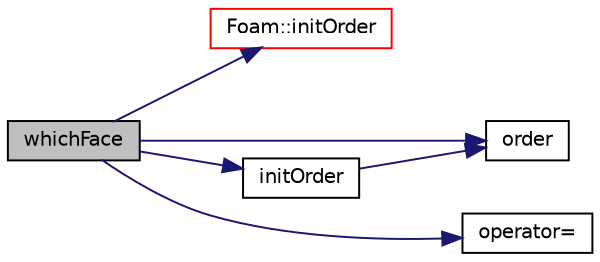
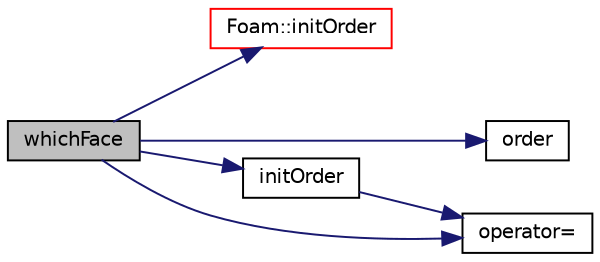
(413, 160) -> (401, 202)
